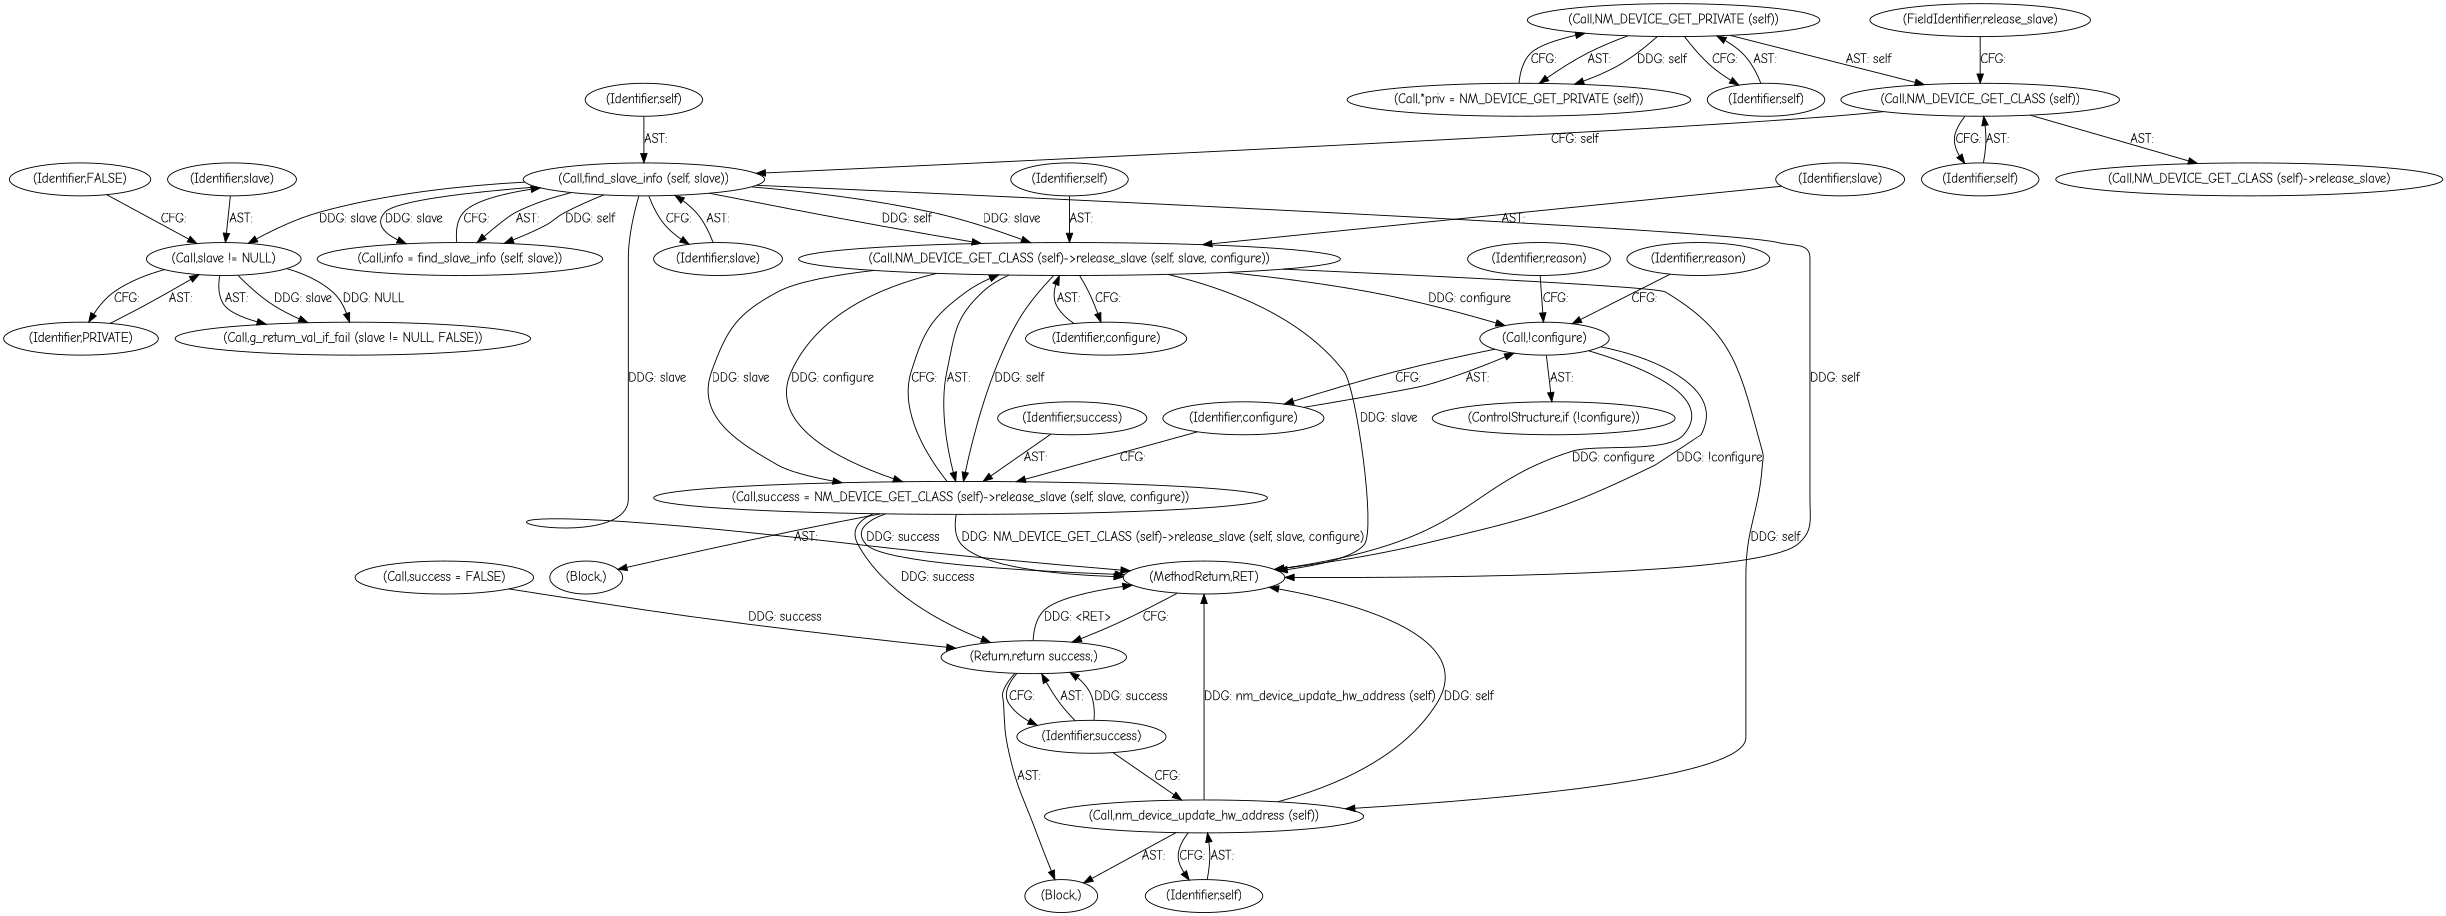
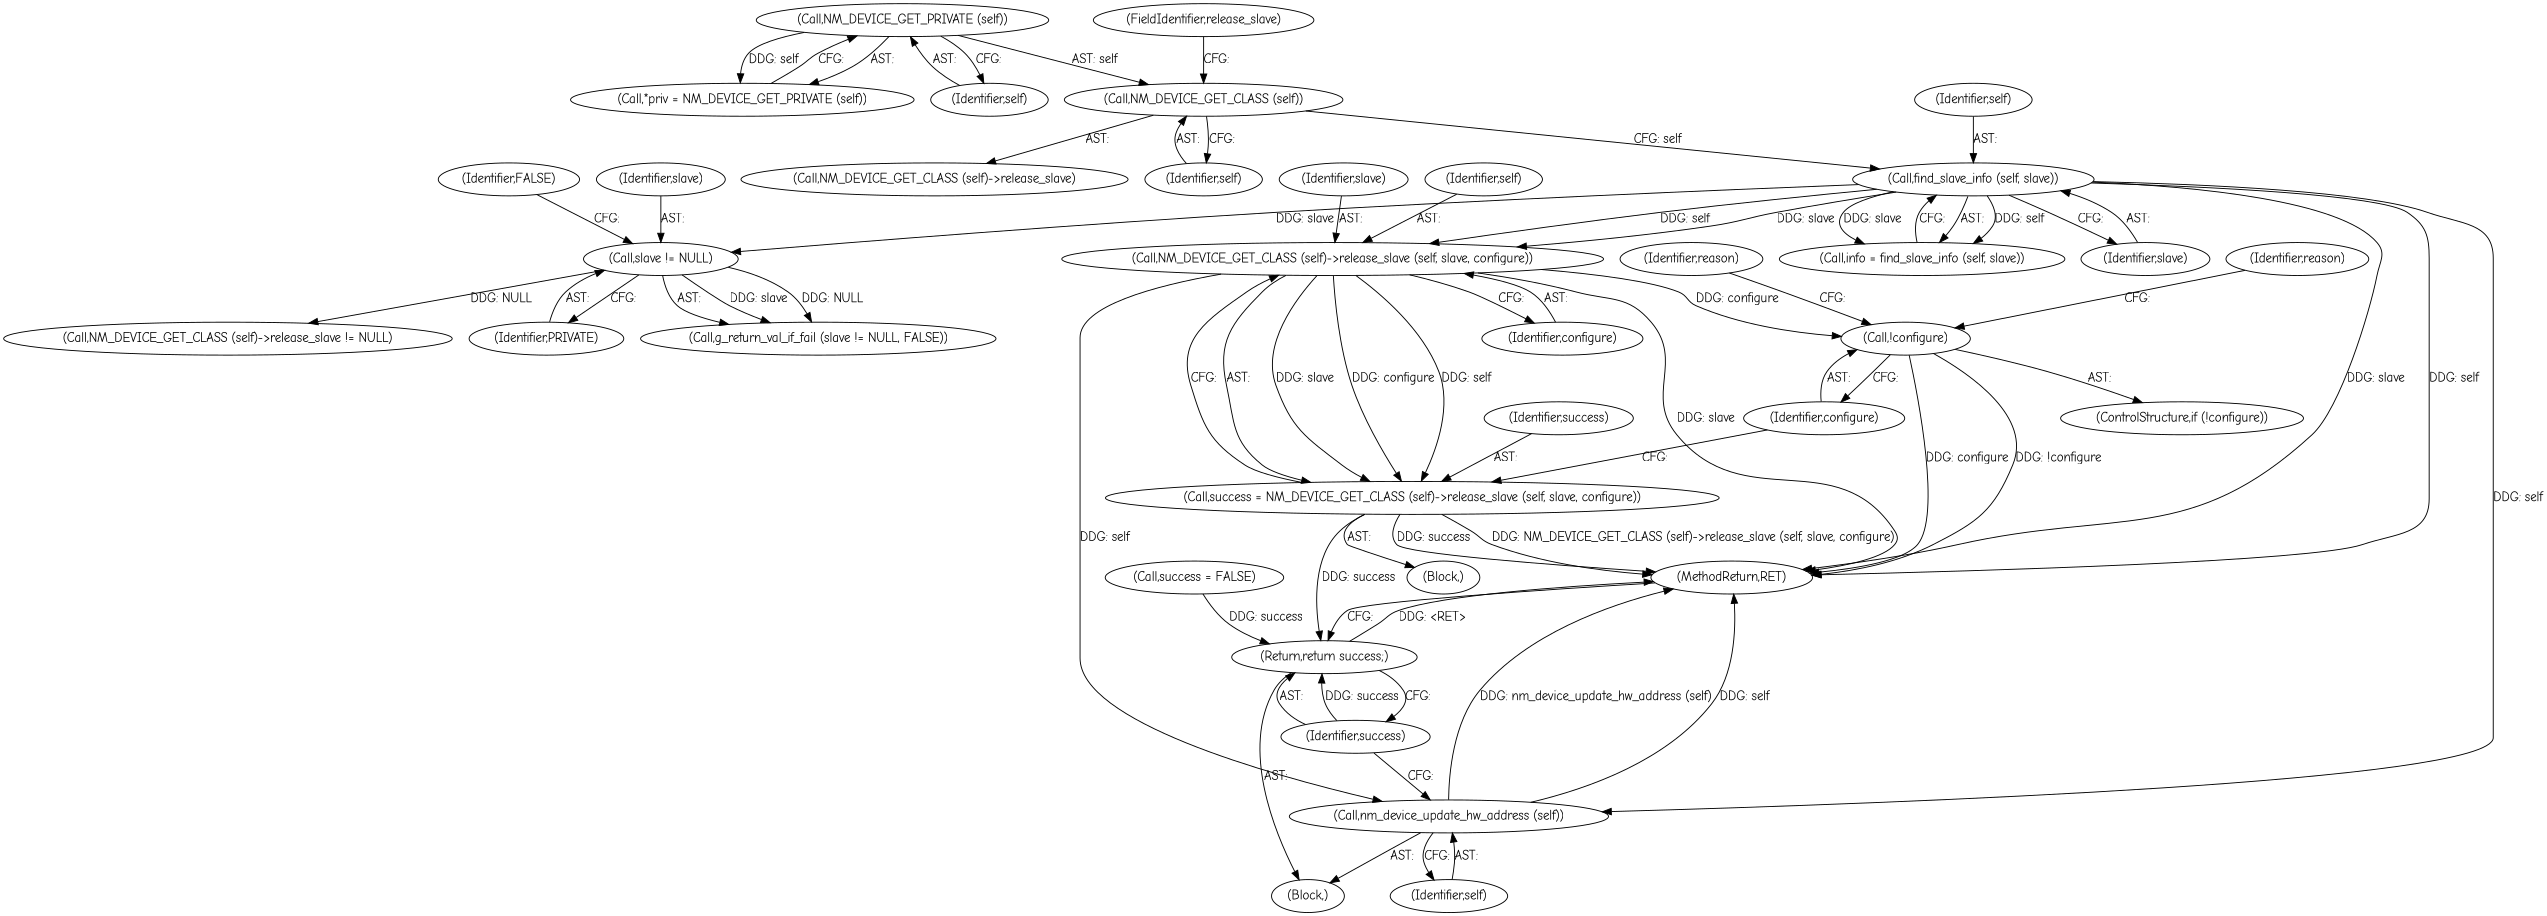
none -> (228, 339)
none -> (2493, 730)
